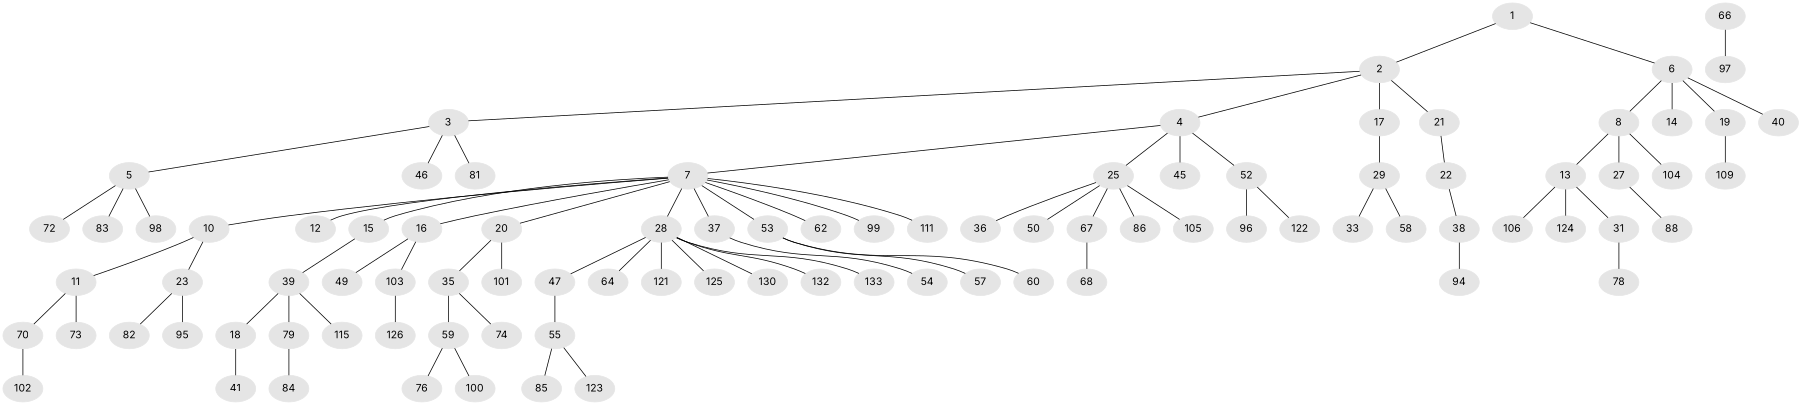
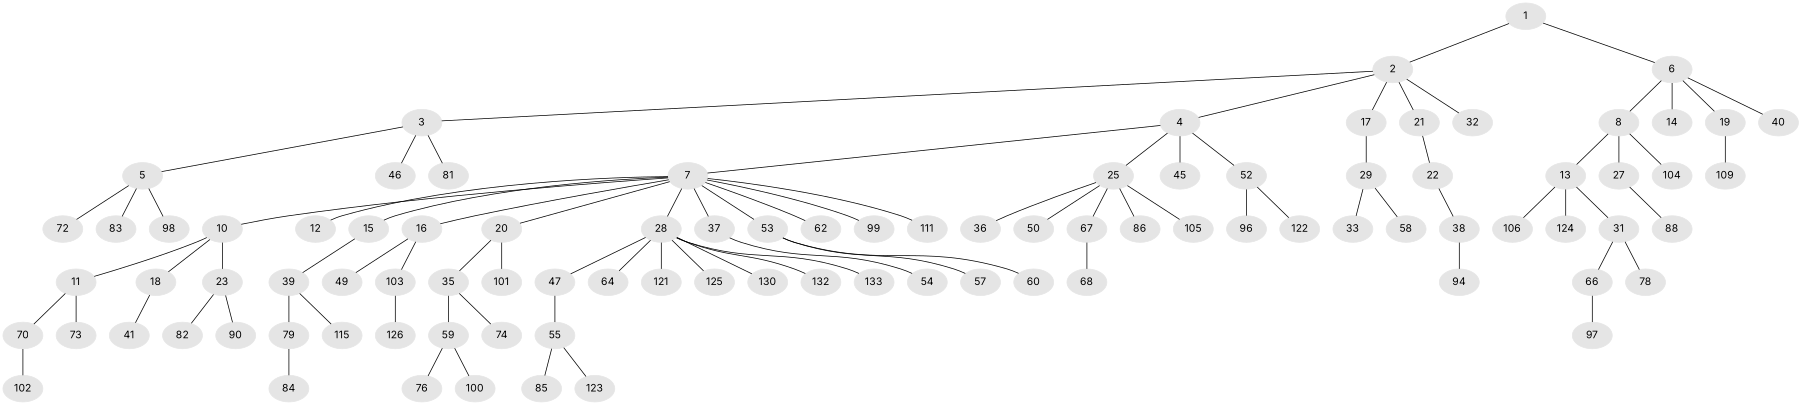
none -> (1473, 123)
none -> (1606, 256)
(262, 309) -> (189, 256)
(183, 335) -> (236, 335)
